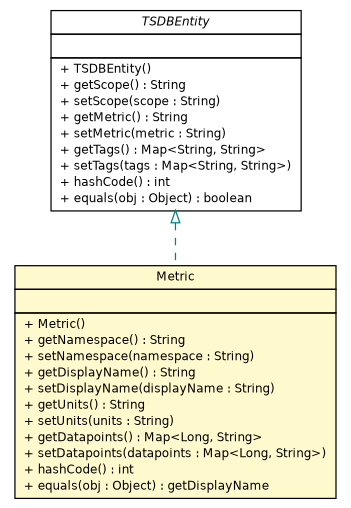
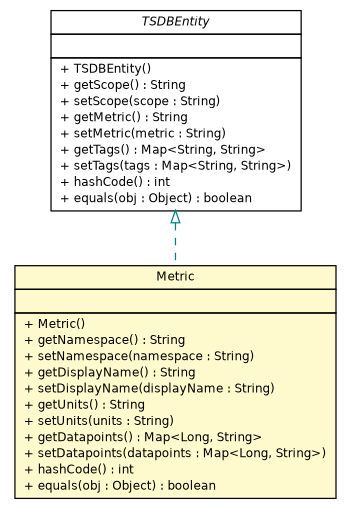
(147, 486) -> (120, 486)
